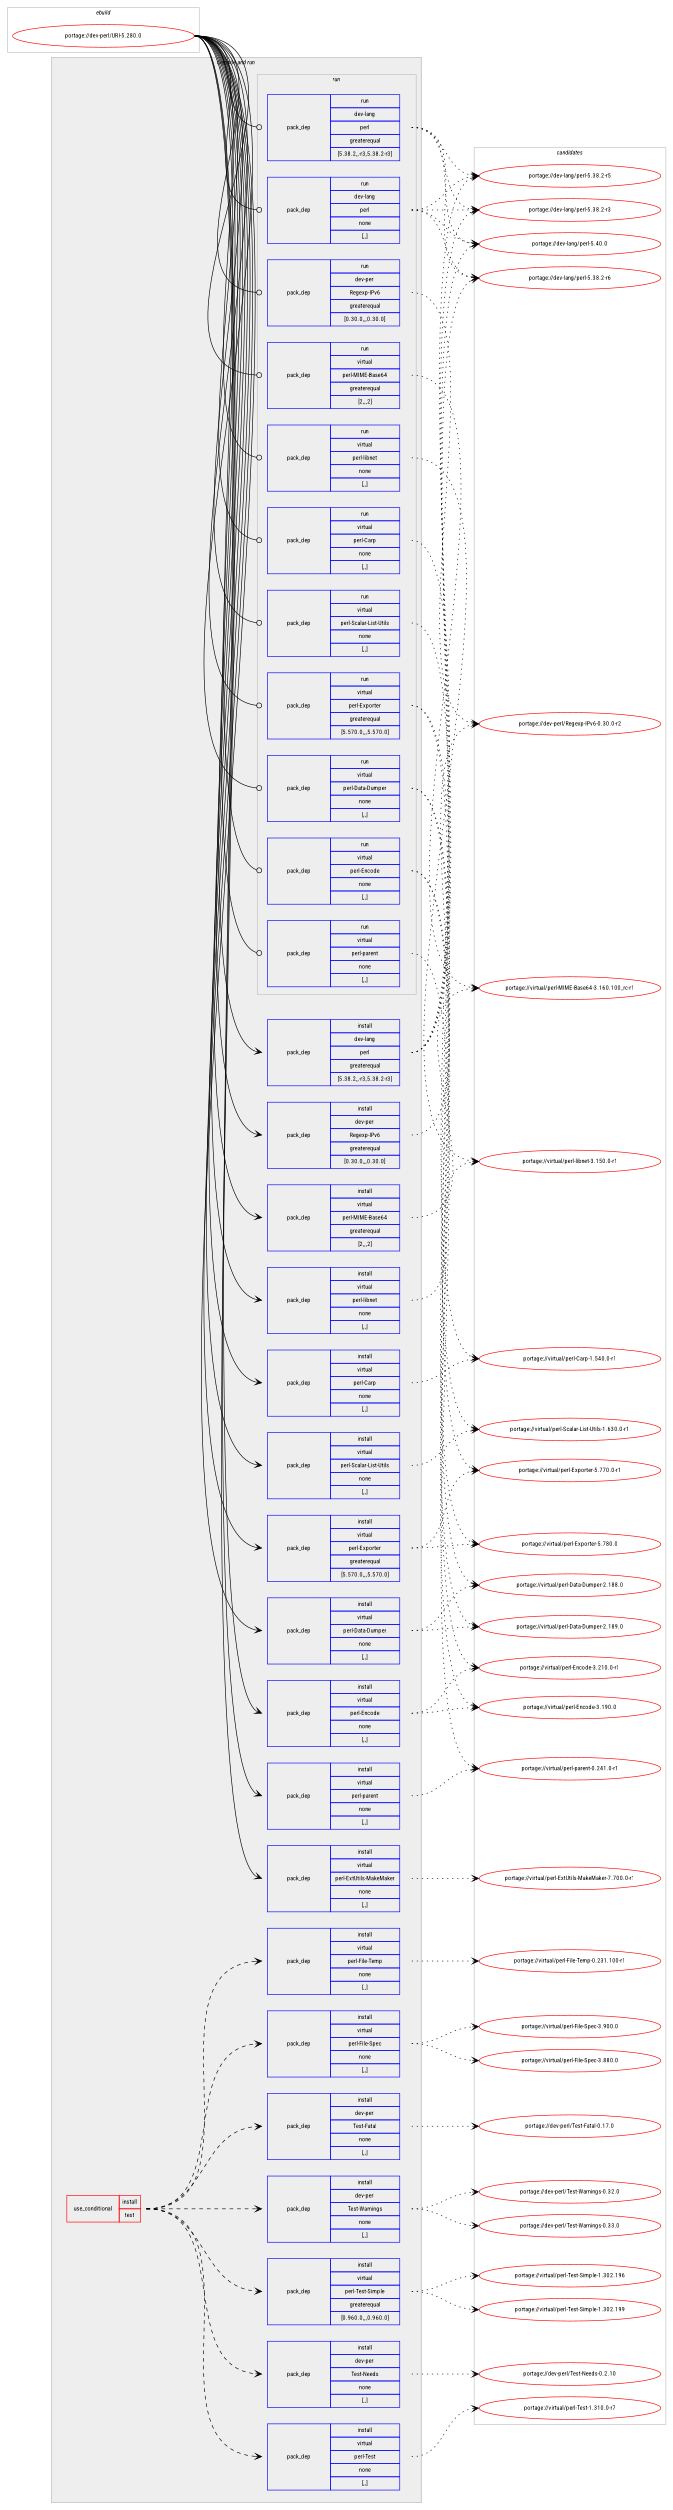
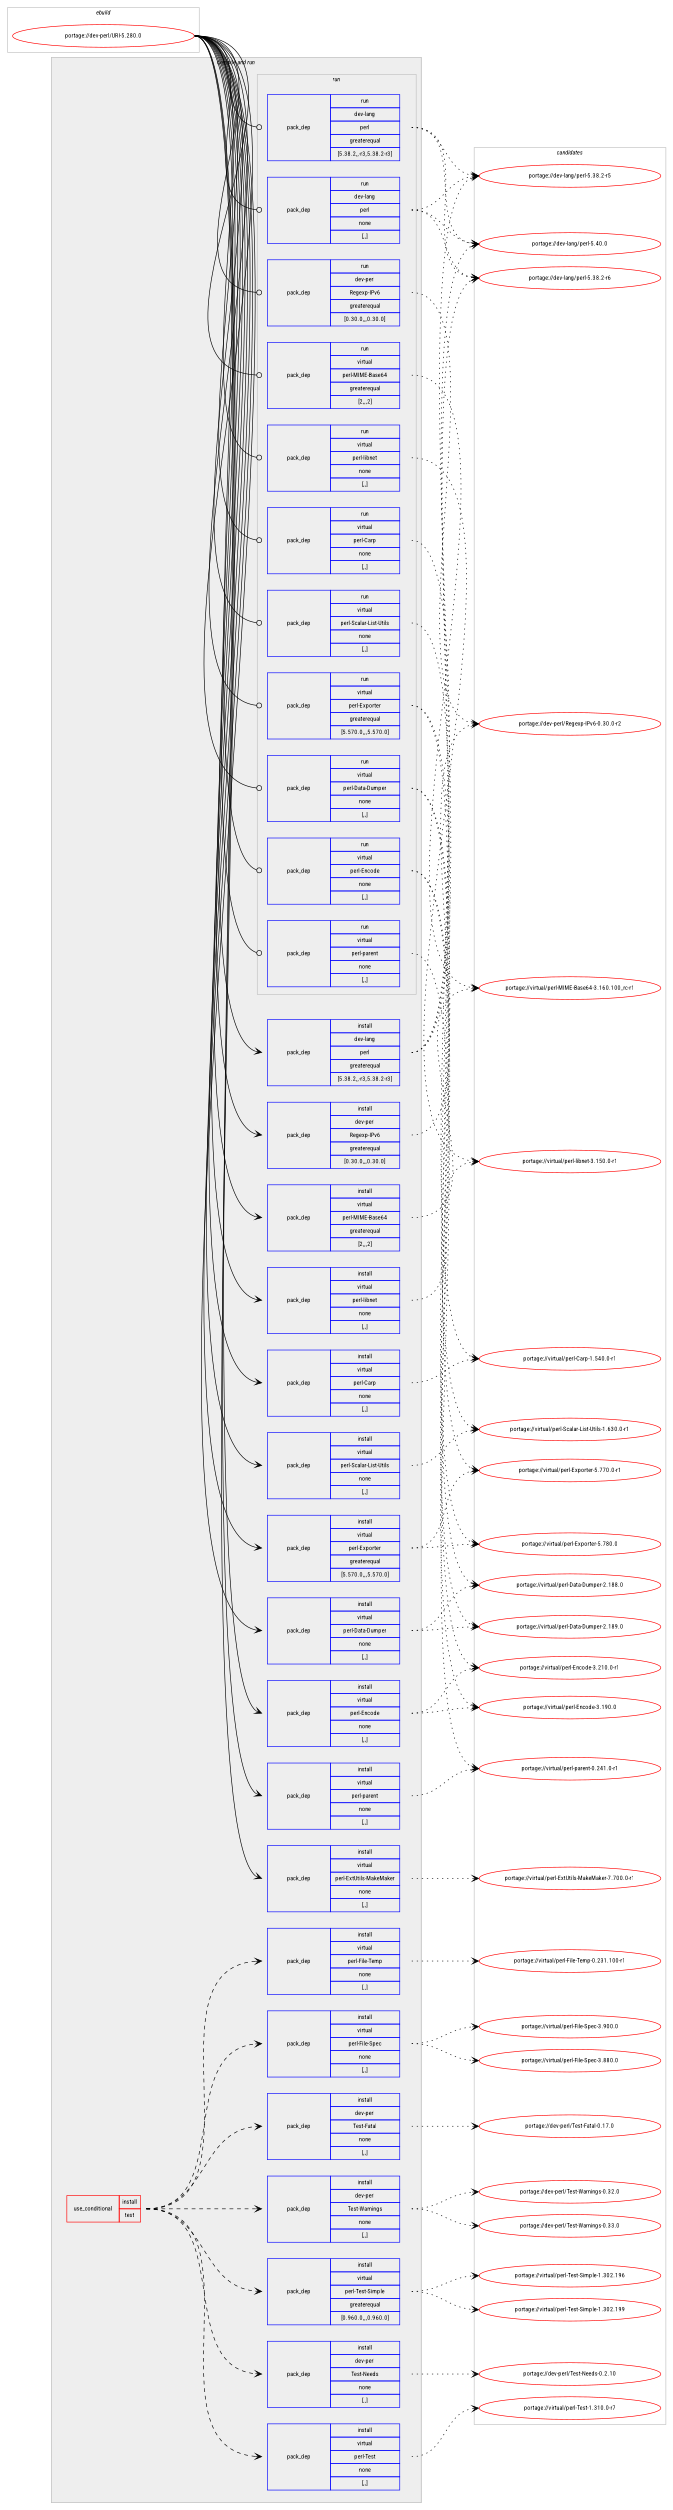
(570, 210) -> none
